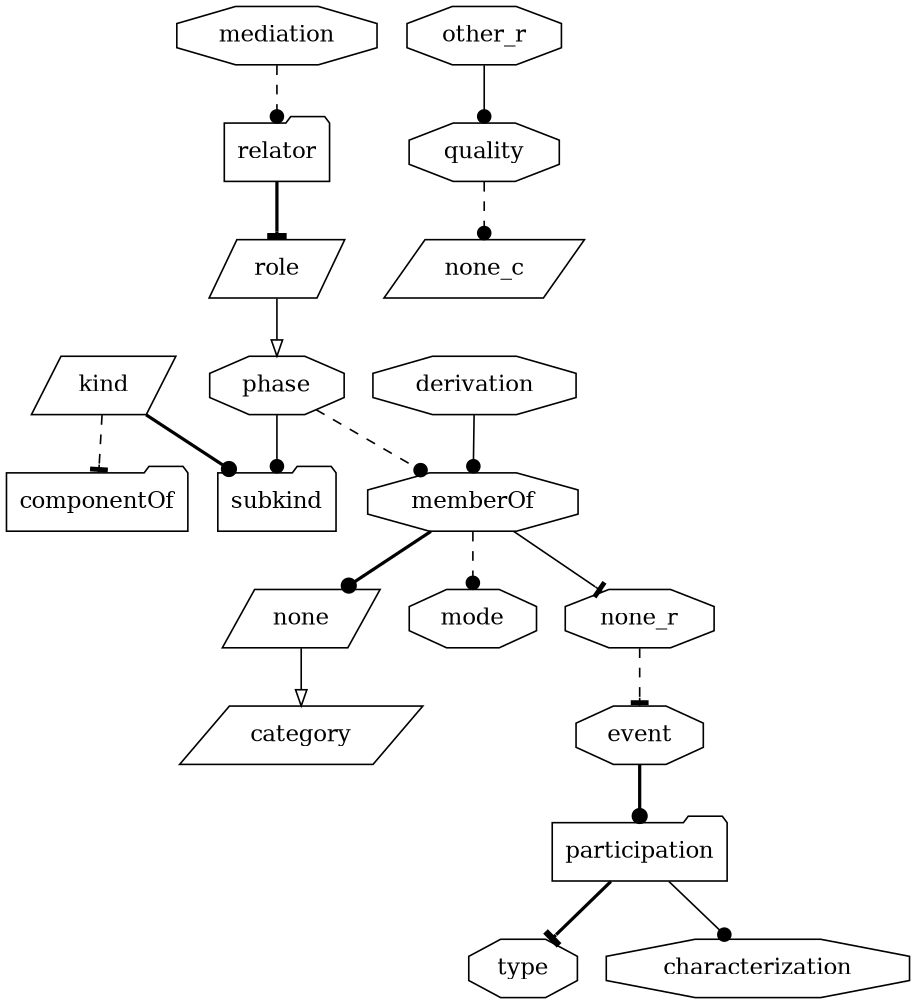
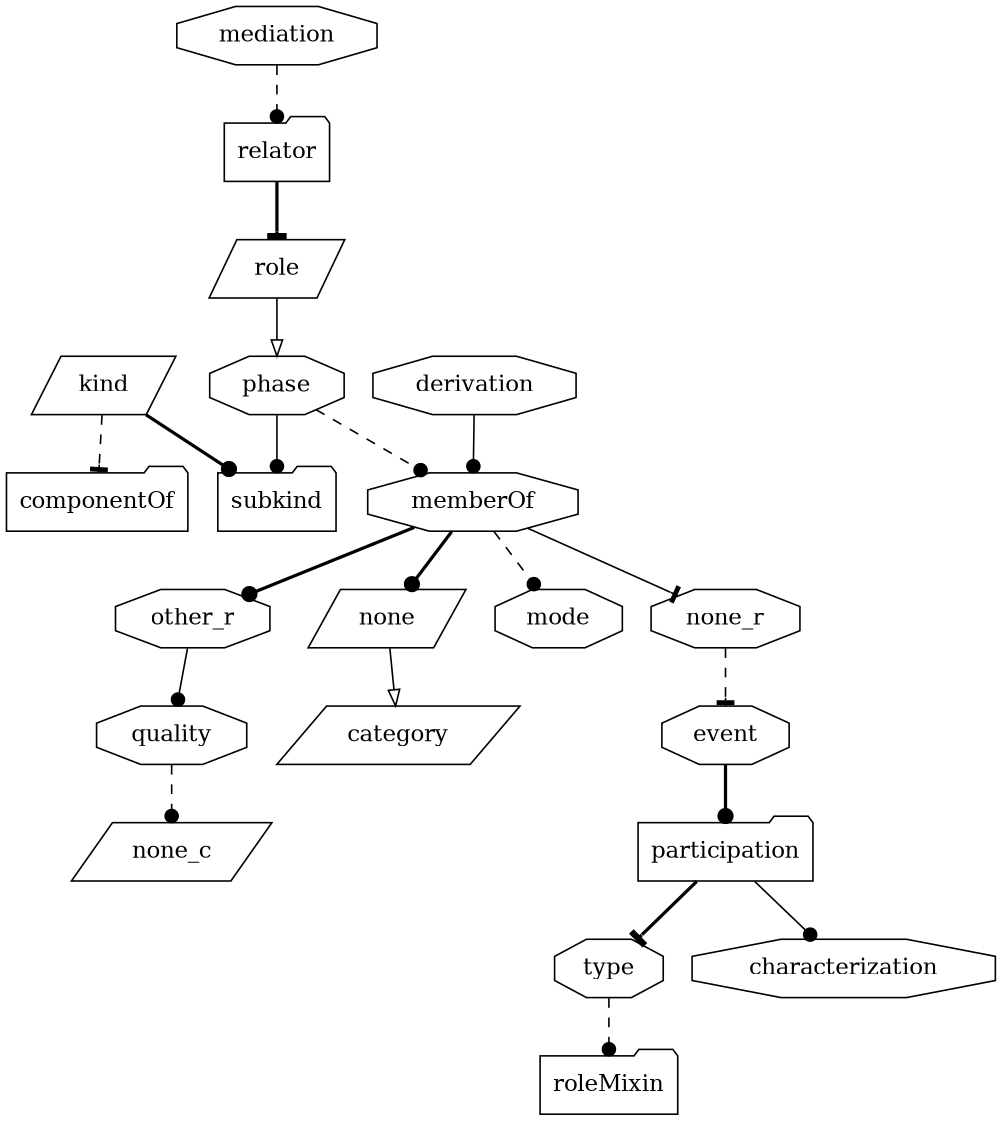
none -> (335, 559)
none -> (609, 1085)
